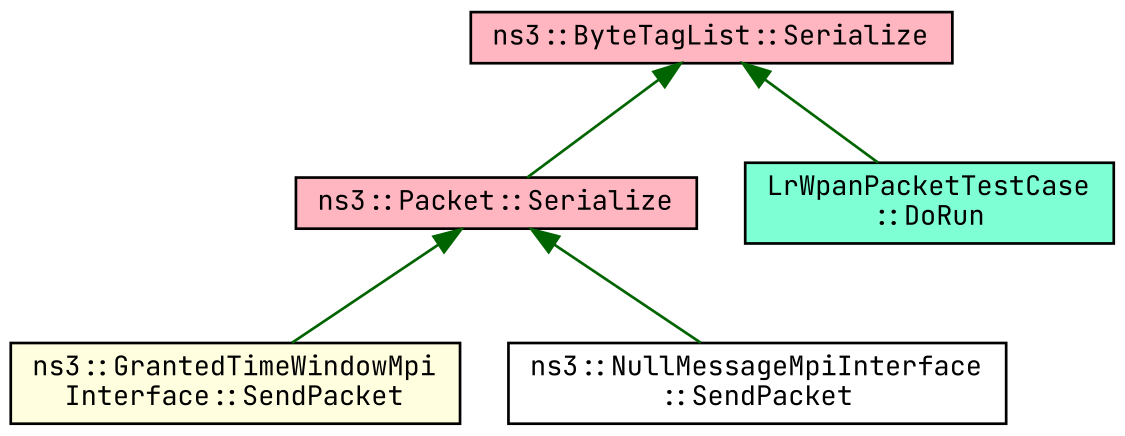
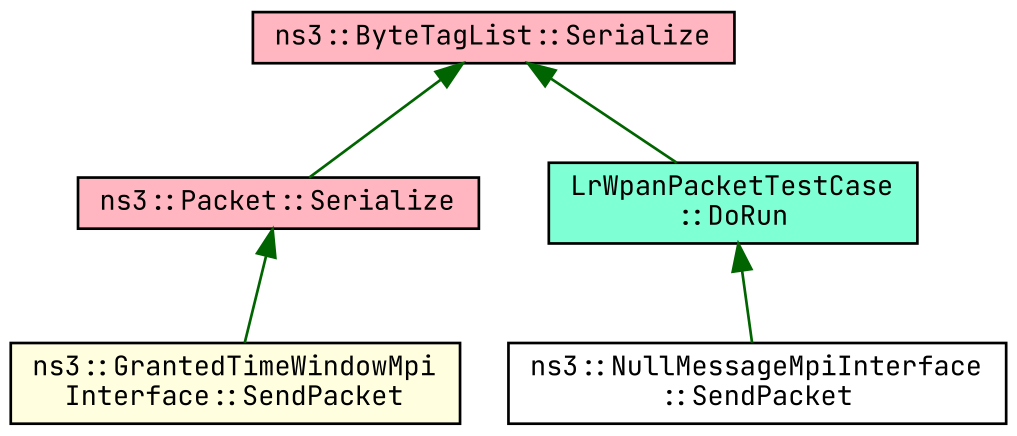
(627, 294) -> (747, 307)
